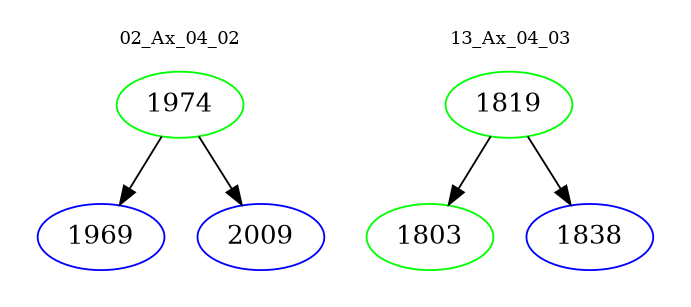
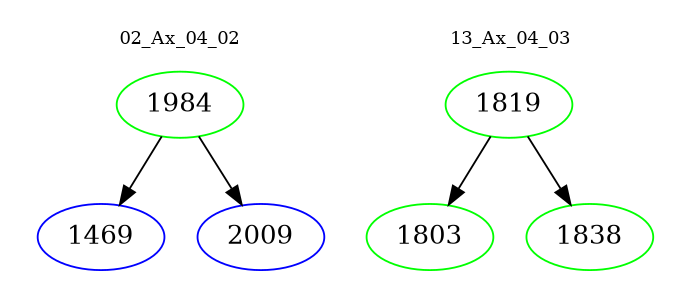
(180, 105) -> (180, 105)
(101, 237) -> (101, 237)
(590, 237) -> (590, 237)
